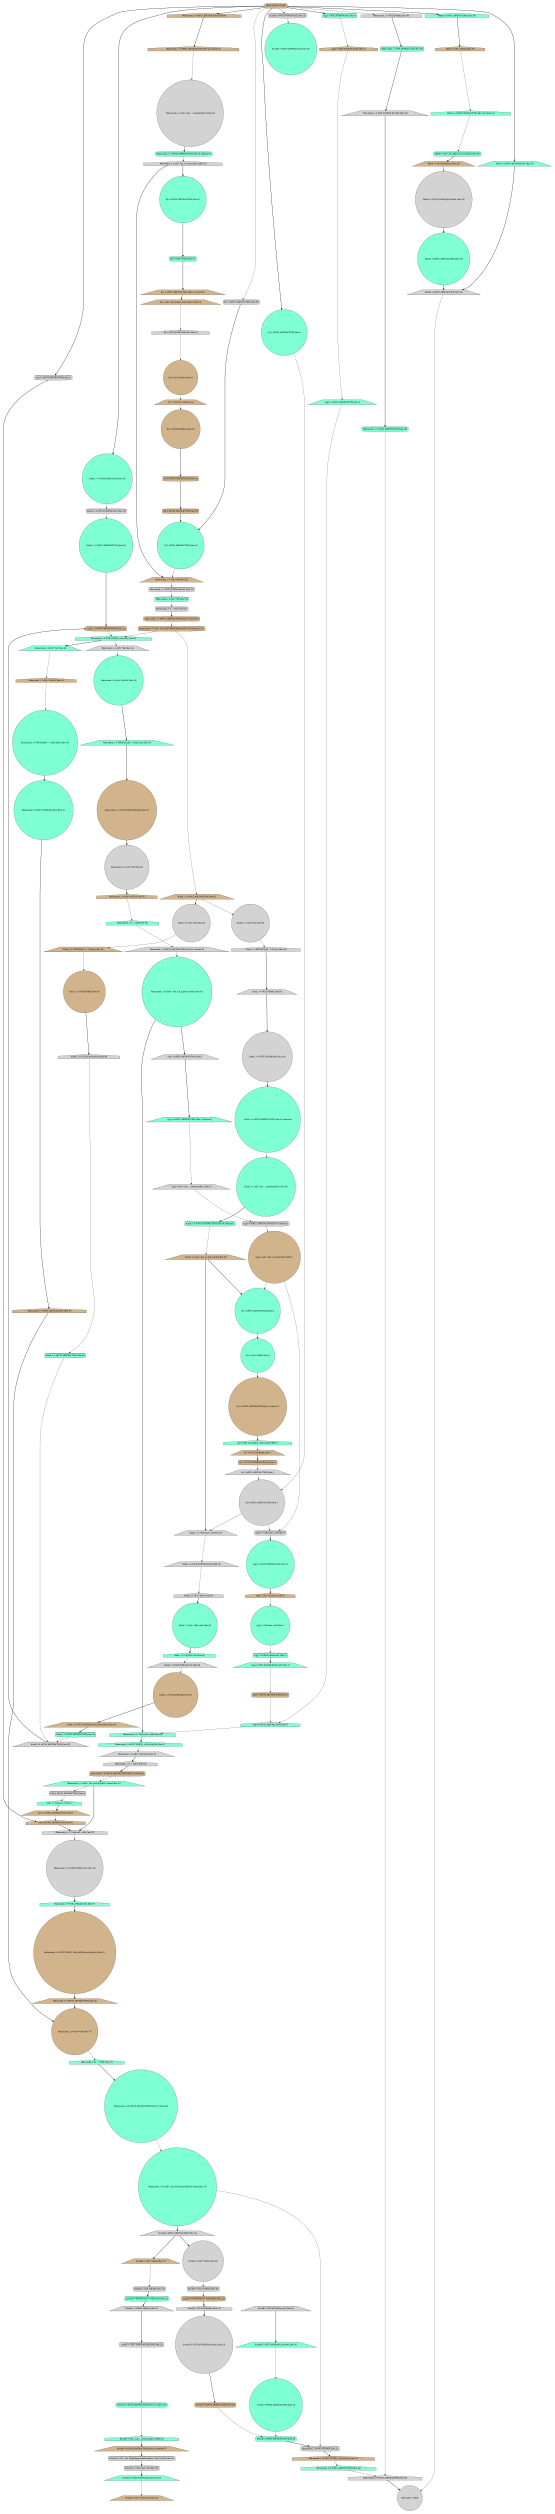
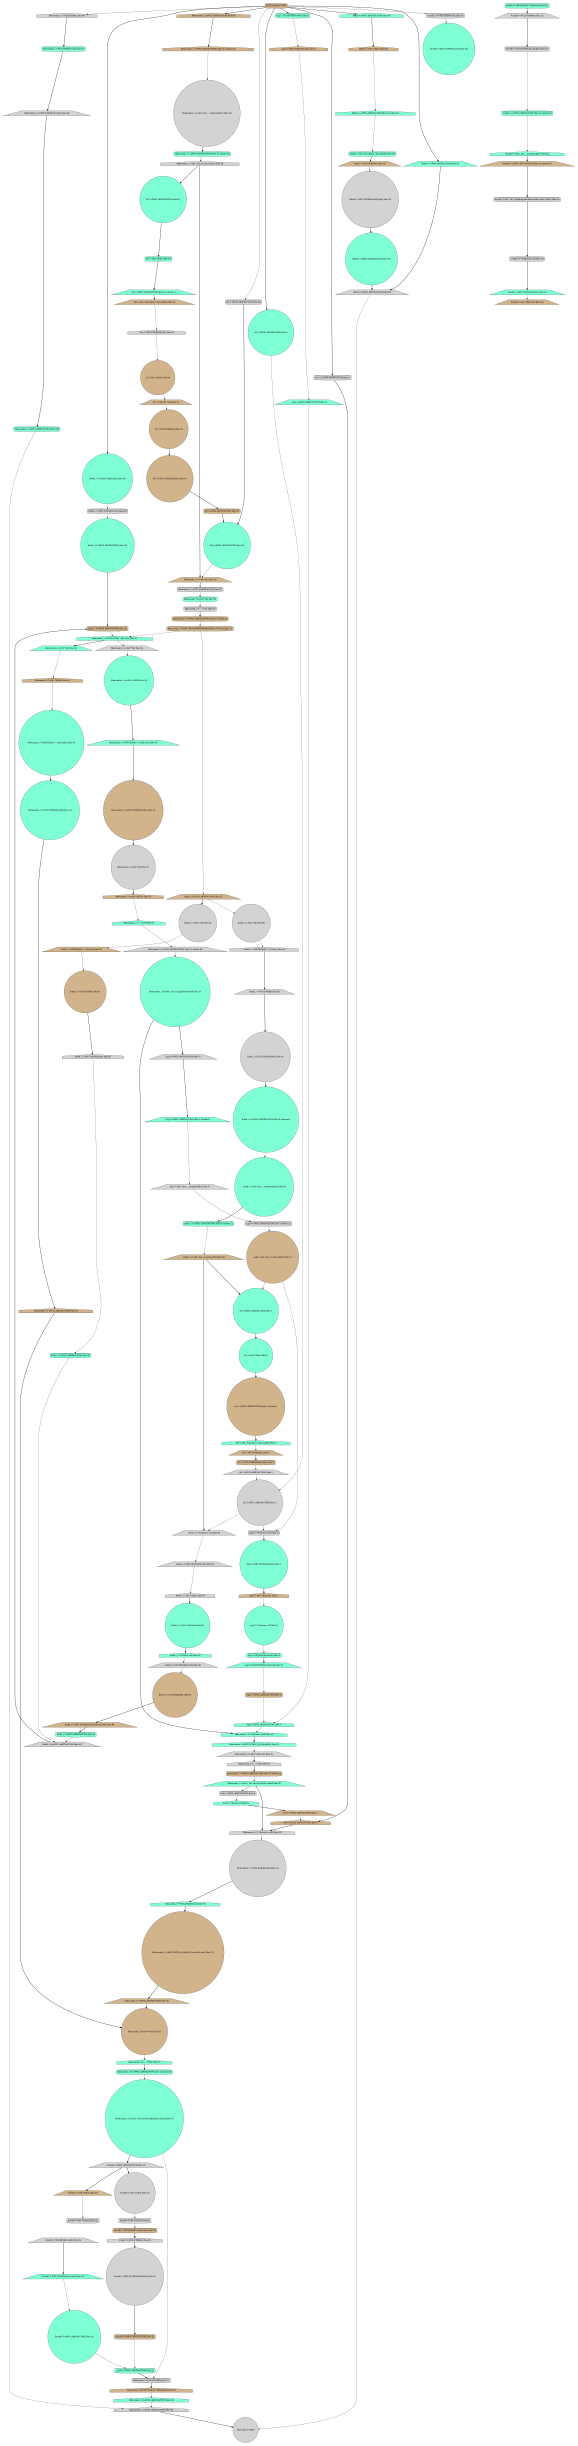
(183, 292) -> (154, 292)
(181, 479) -> (170, 479)
(141, 2106) -> (144, 2072)
(148, 2293) -> none
